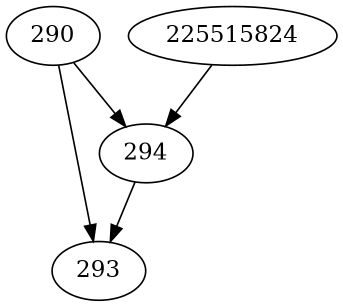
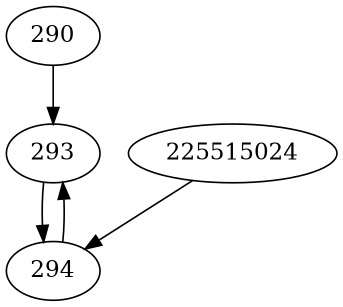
(233, 36) -> (233, 153)
(95, 88) -> (42, 204)
